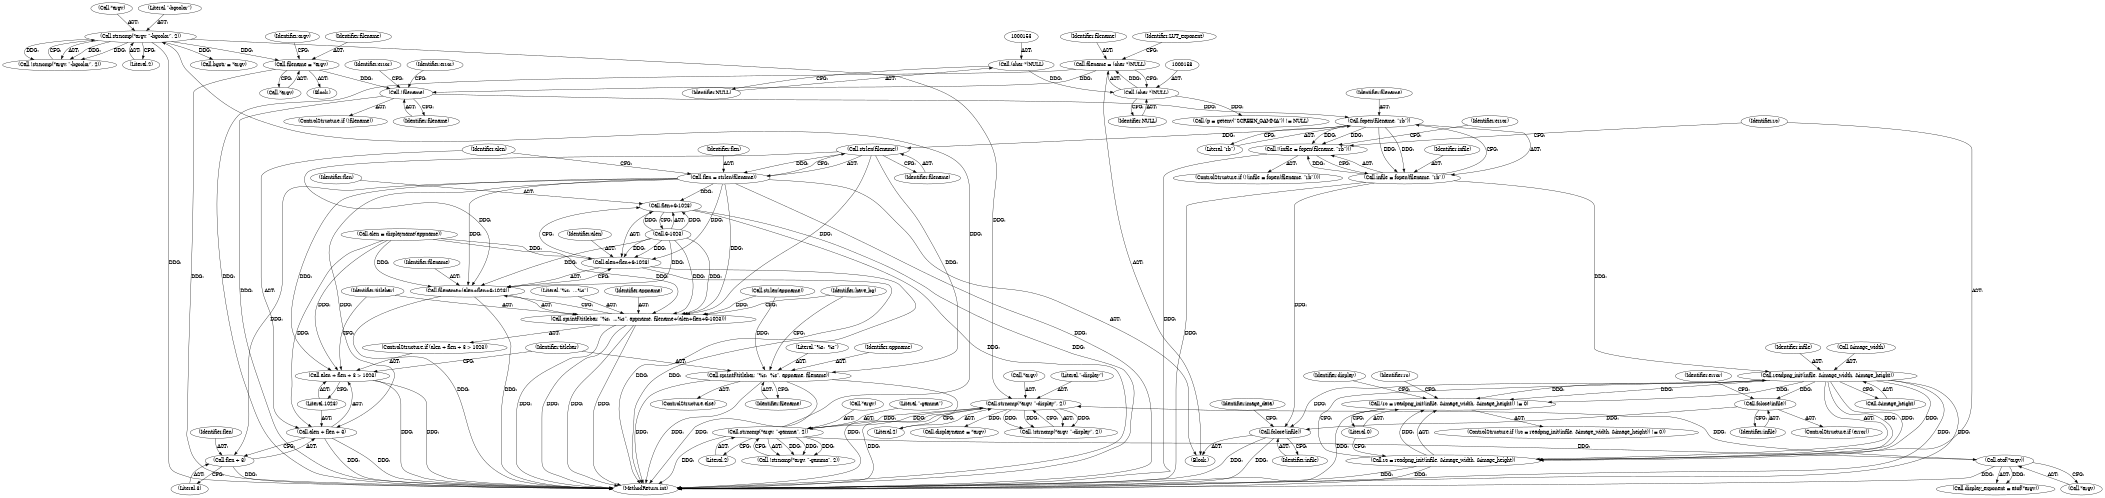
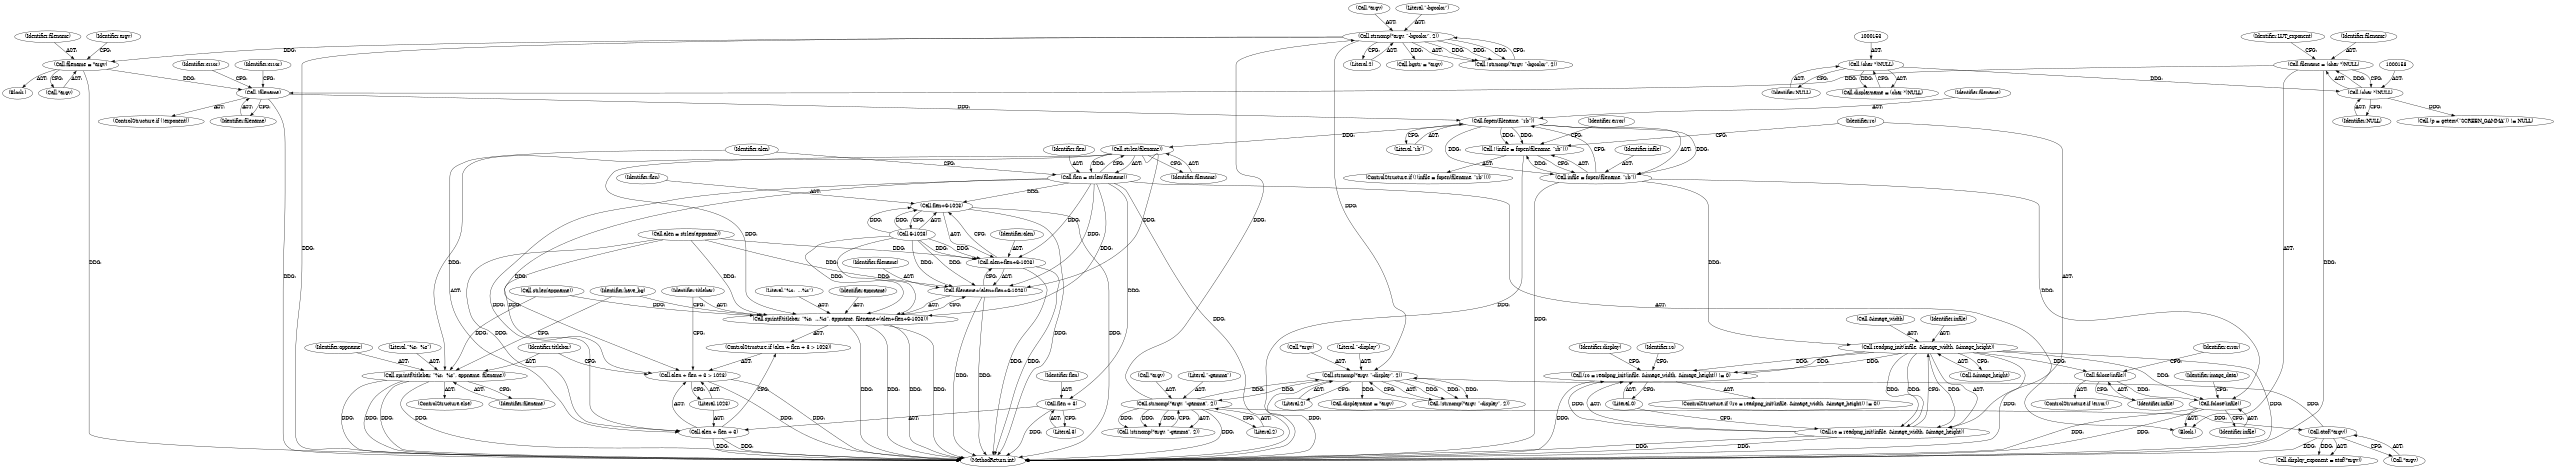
none -> (1882, 93)
(336, 122) -> (151, 122)
(399, 235) -> (686, 235)
(279, 446) -> (753, 395)
